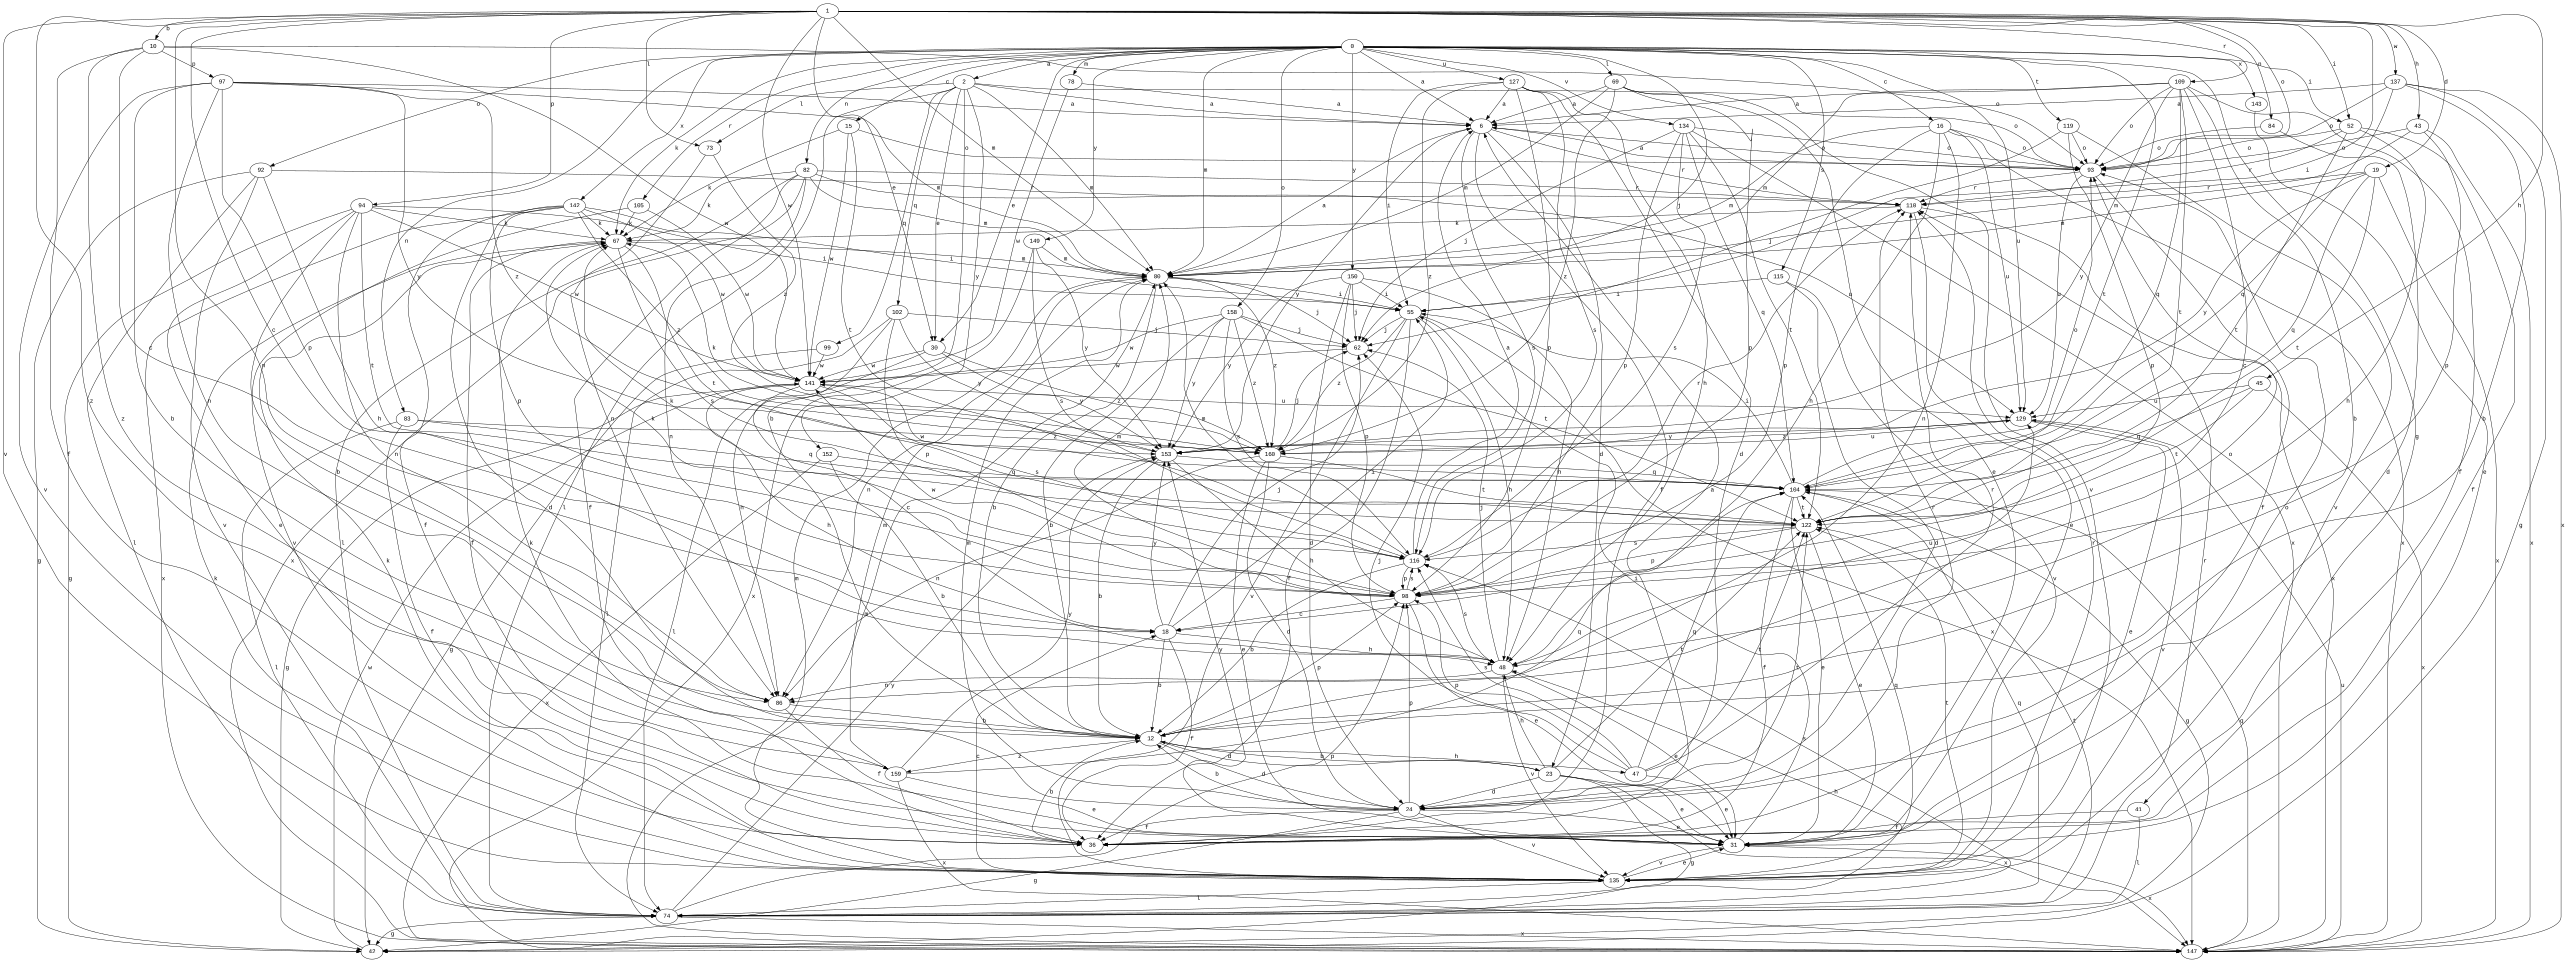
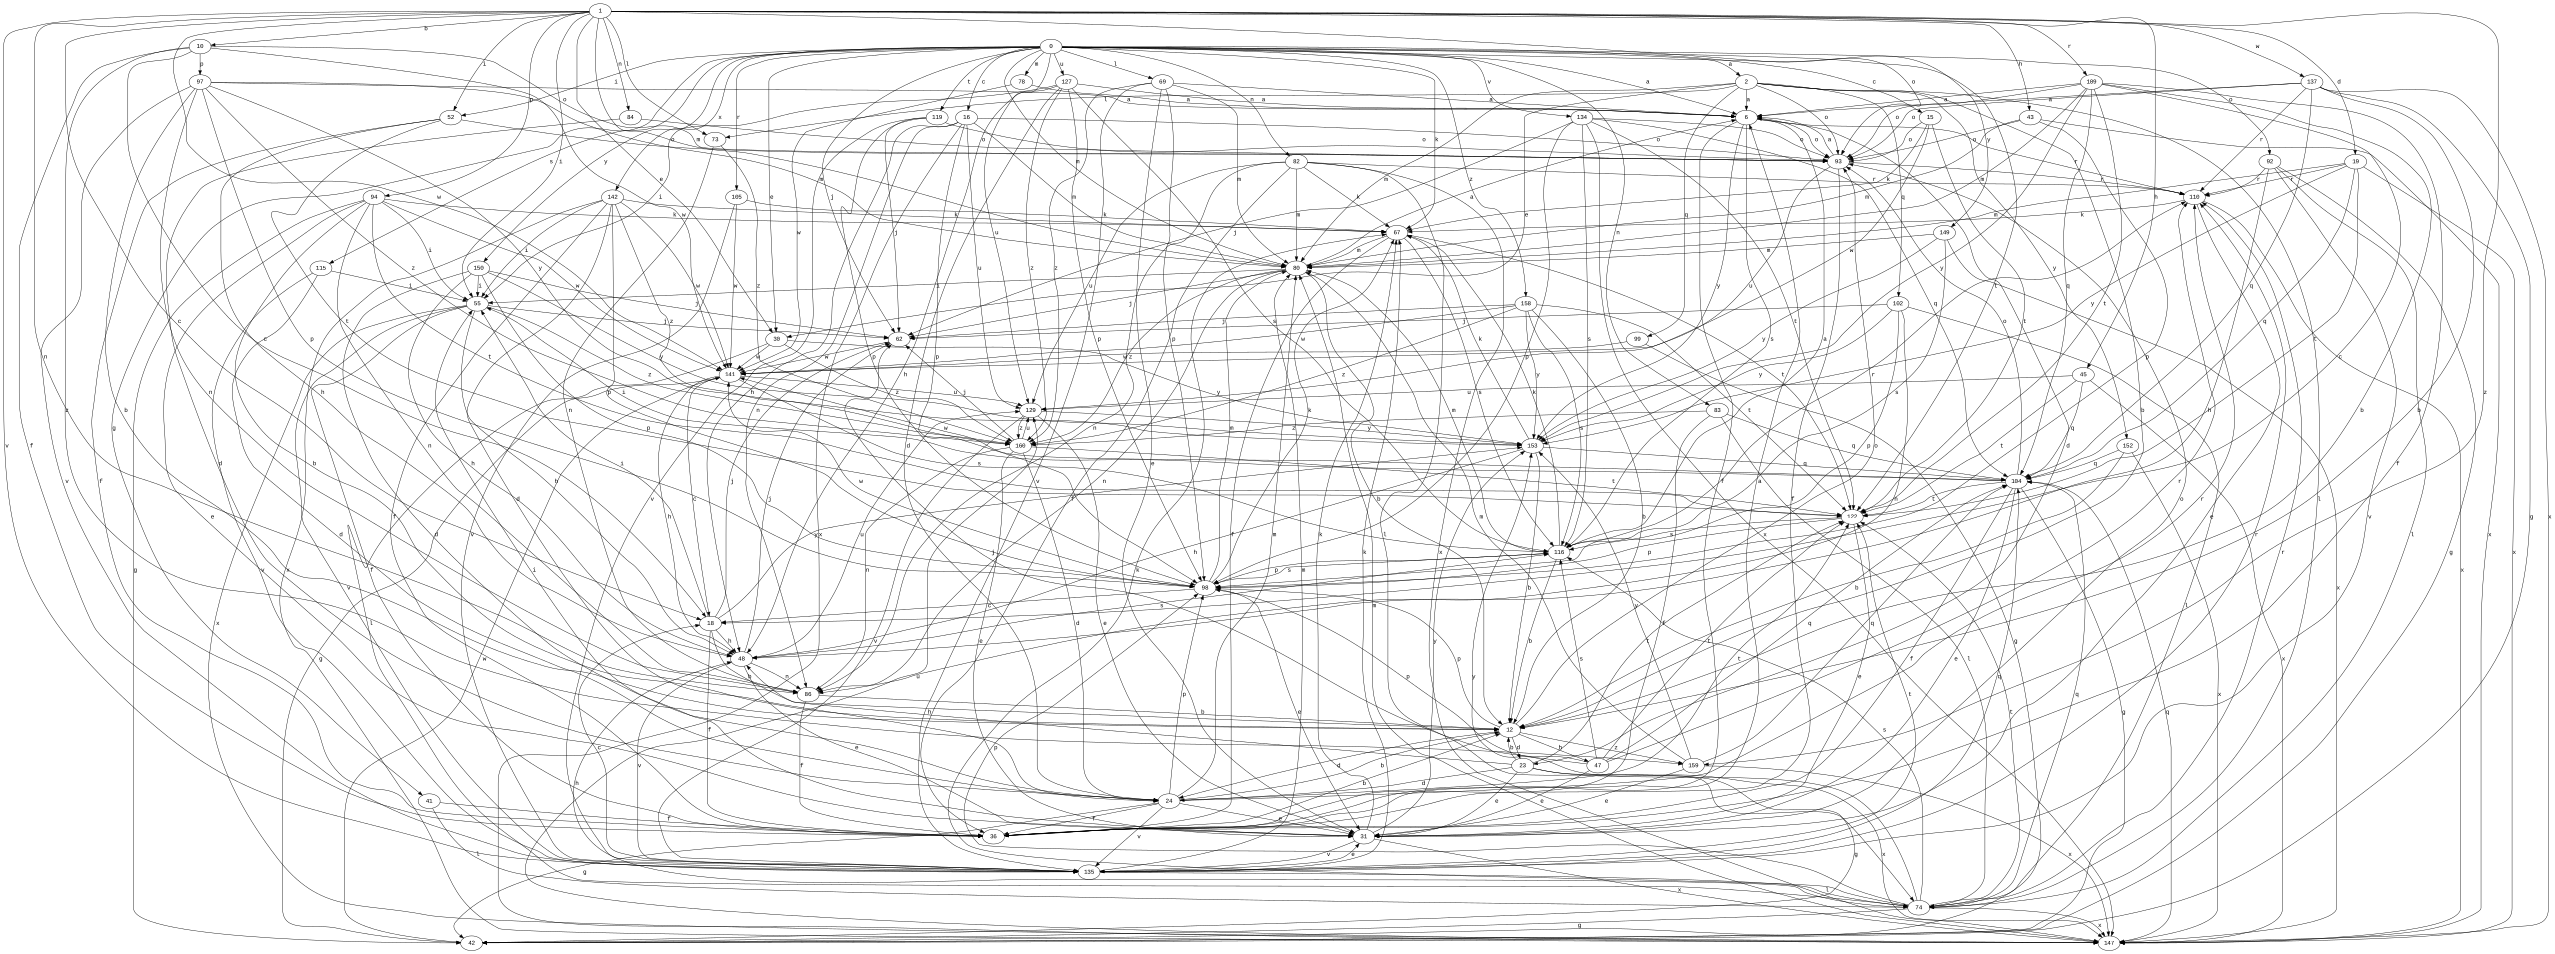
(2256, 104) -> none
(2137, 180) -> (2255, 138)
(1283, 188) -> (1471, 179)
